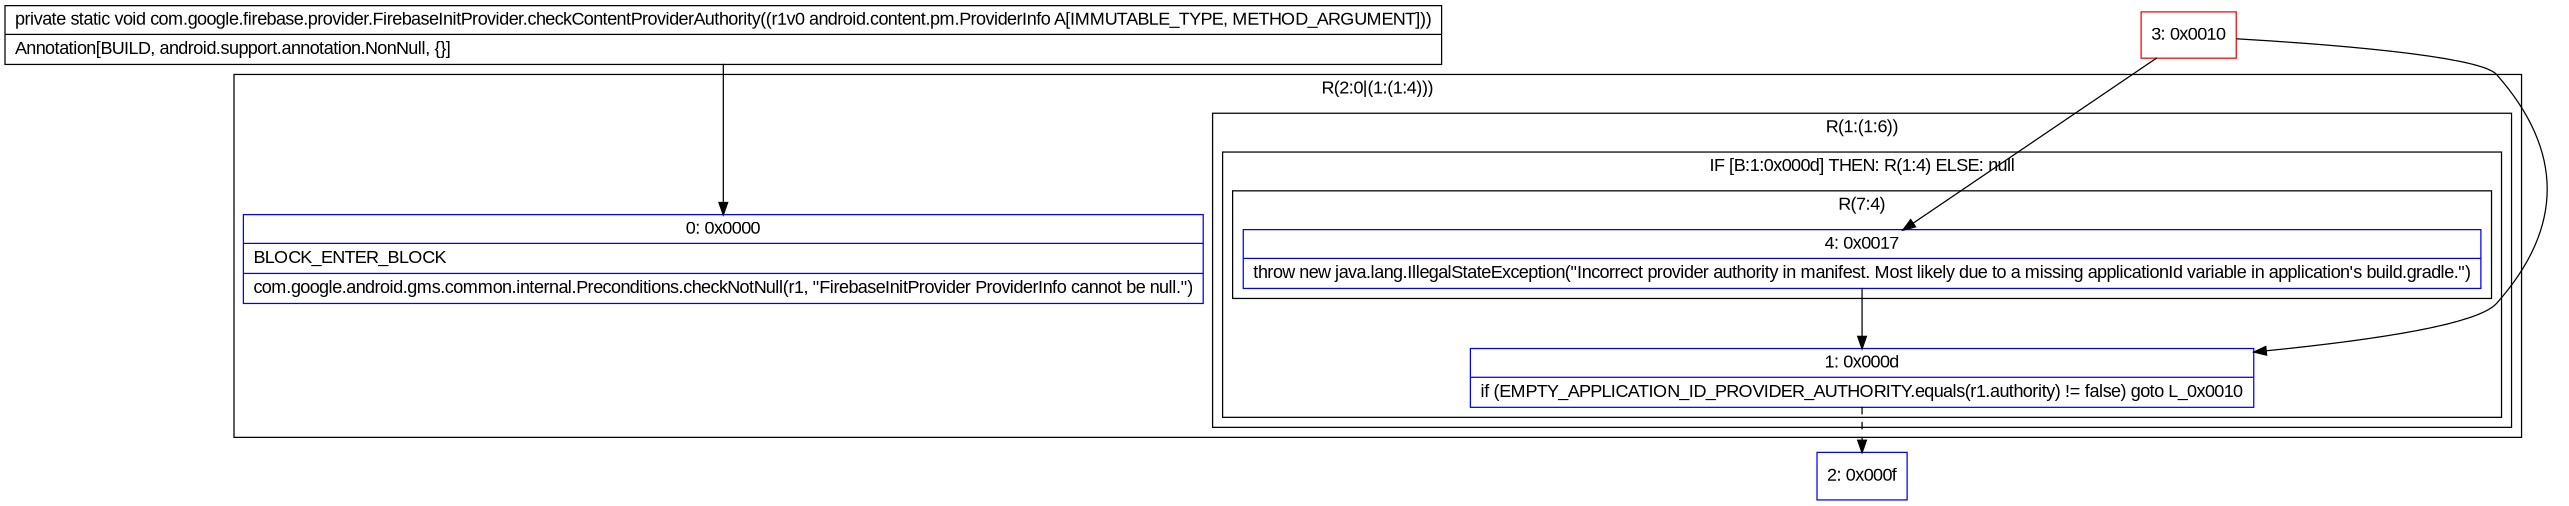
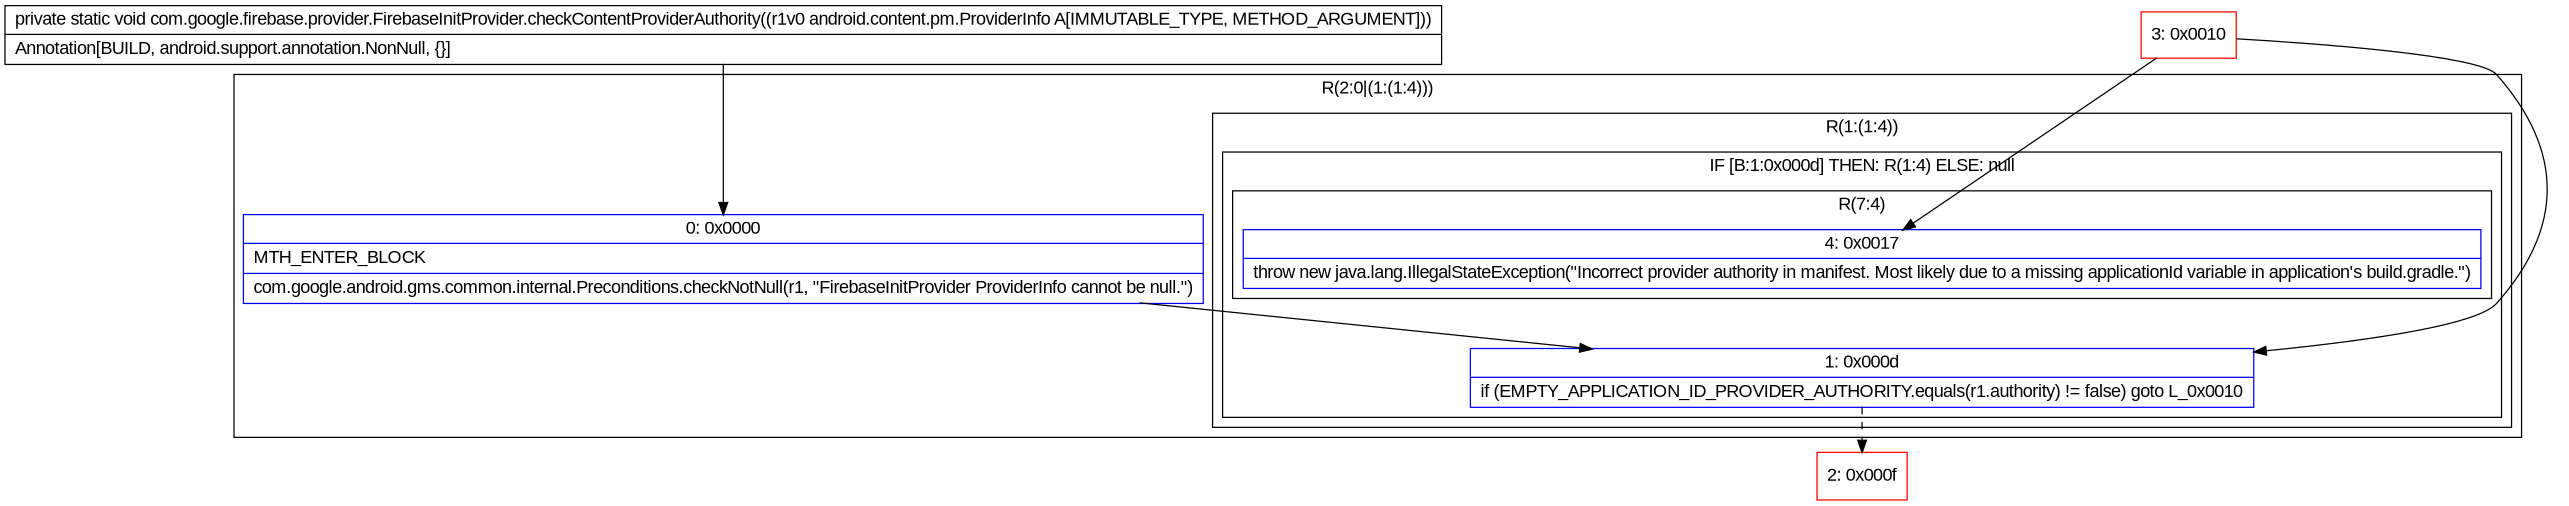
(1862, 128) -> (1862, 128)
(350, 258) -> (340, 258)
(1862, 312) -> (1360, 325)
(1862, 476) -> (1862, 476)
